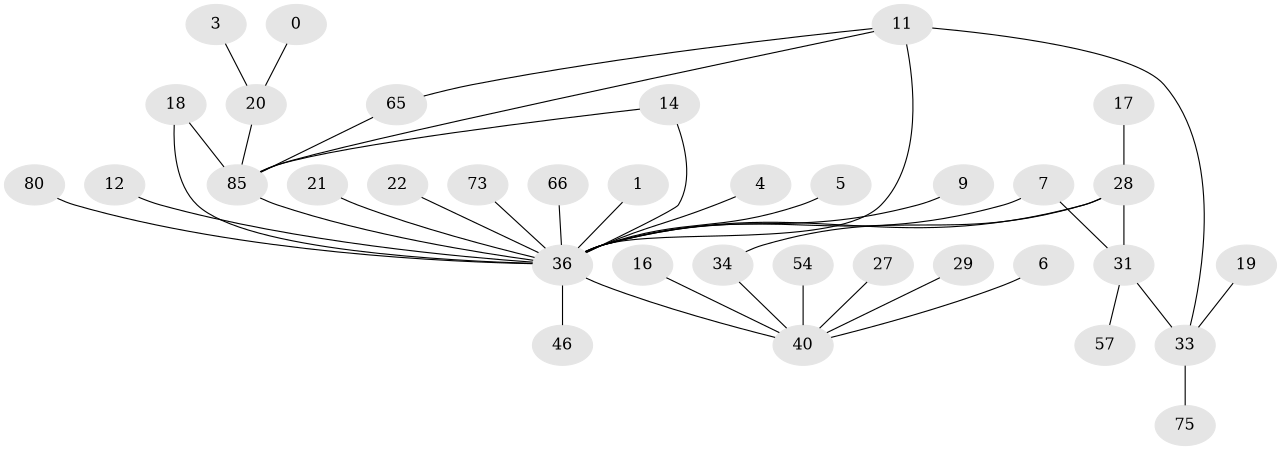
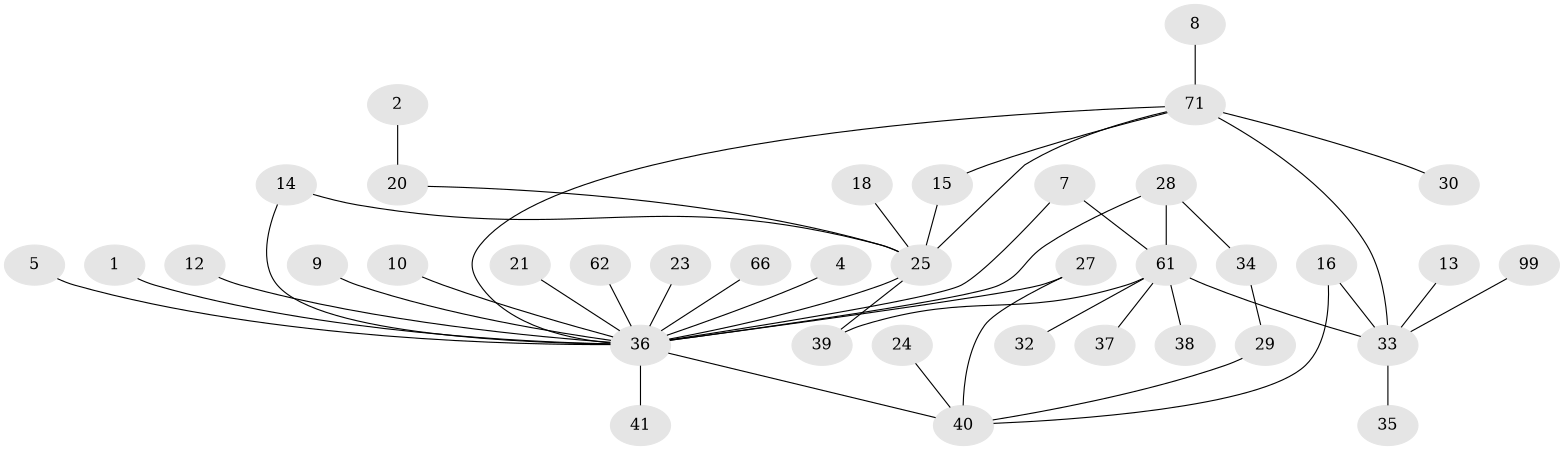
(216, 25) -> none
(296, 25) -> (398, 105)
(902, 25) -> (1195, 105)
none -> (1195, 25)
(397, 105) -> (942, 185)
(1124, 105) -> none
(35, 185) -> (398, 265)
(237, 185) -> (921, 265)
(398, 185) -> (600, 265)
(478, 185) -> (681, 265)
none -> (1449, 185)
(319, 245) -> (867, 313)
(803, 265) -> (902, 345)
(1044, 265) -> none
(1124, 265) -> (1166, 265)
(1246, 265) -> (1529, 265)
none -> (1449, 265)
(763, 305) -> (1257, 311)
none -> (1357, 305)
(563, 345) -> (640, 426)
none -> (822, 345)
none -> (1025, 345)
(1105, 345) -> (1105, 345)
none -> (1185, 345)
(1185, 426) -> (1388, 426)
